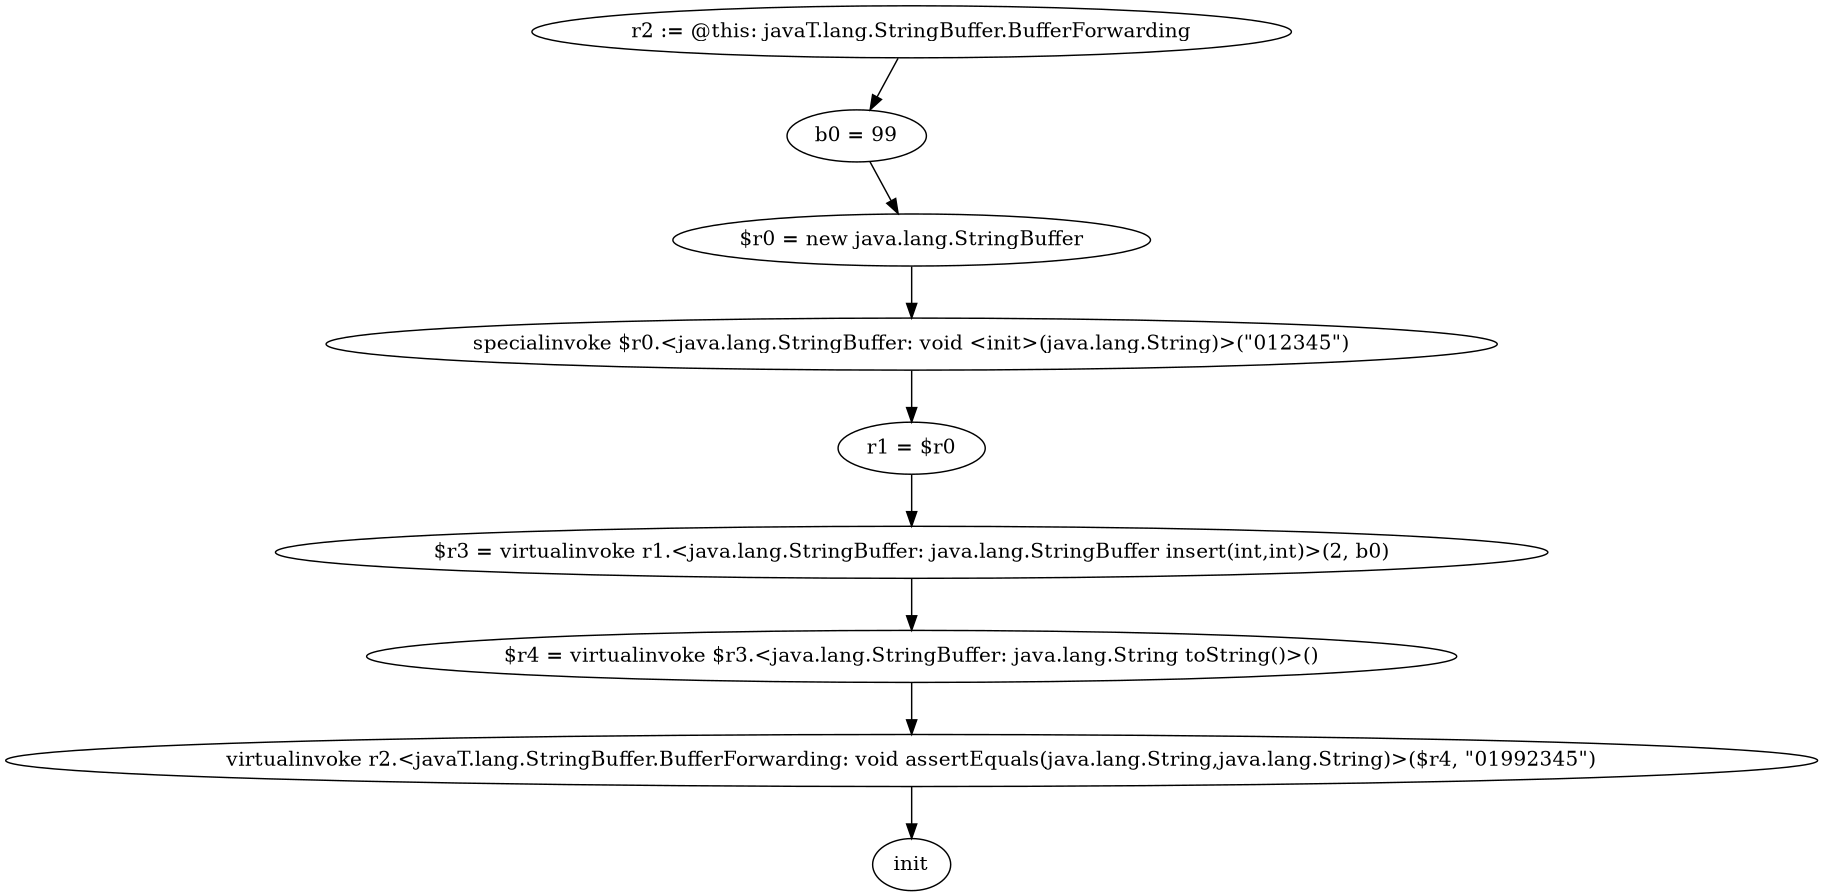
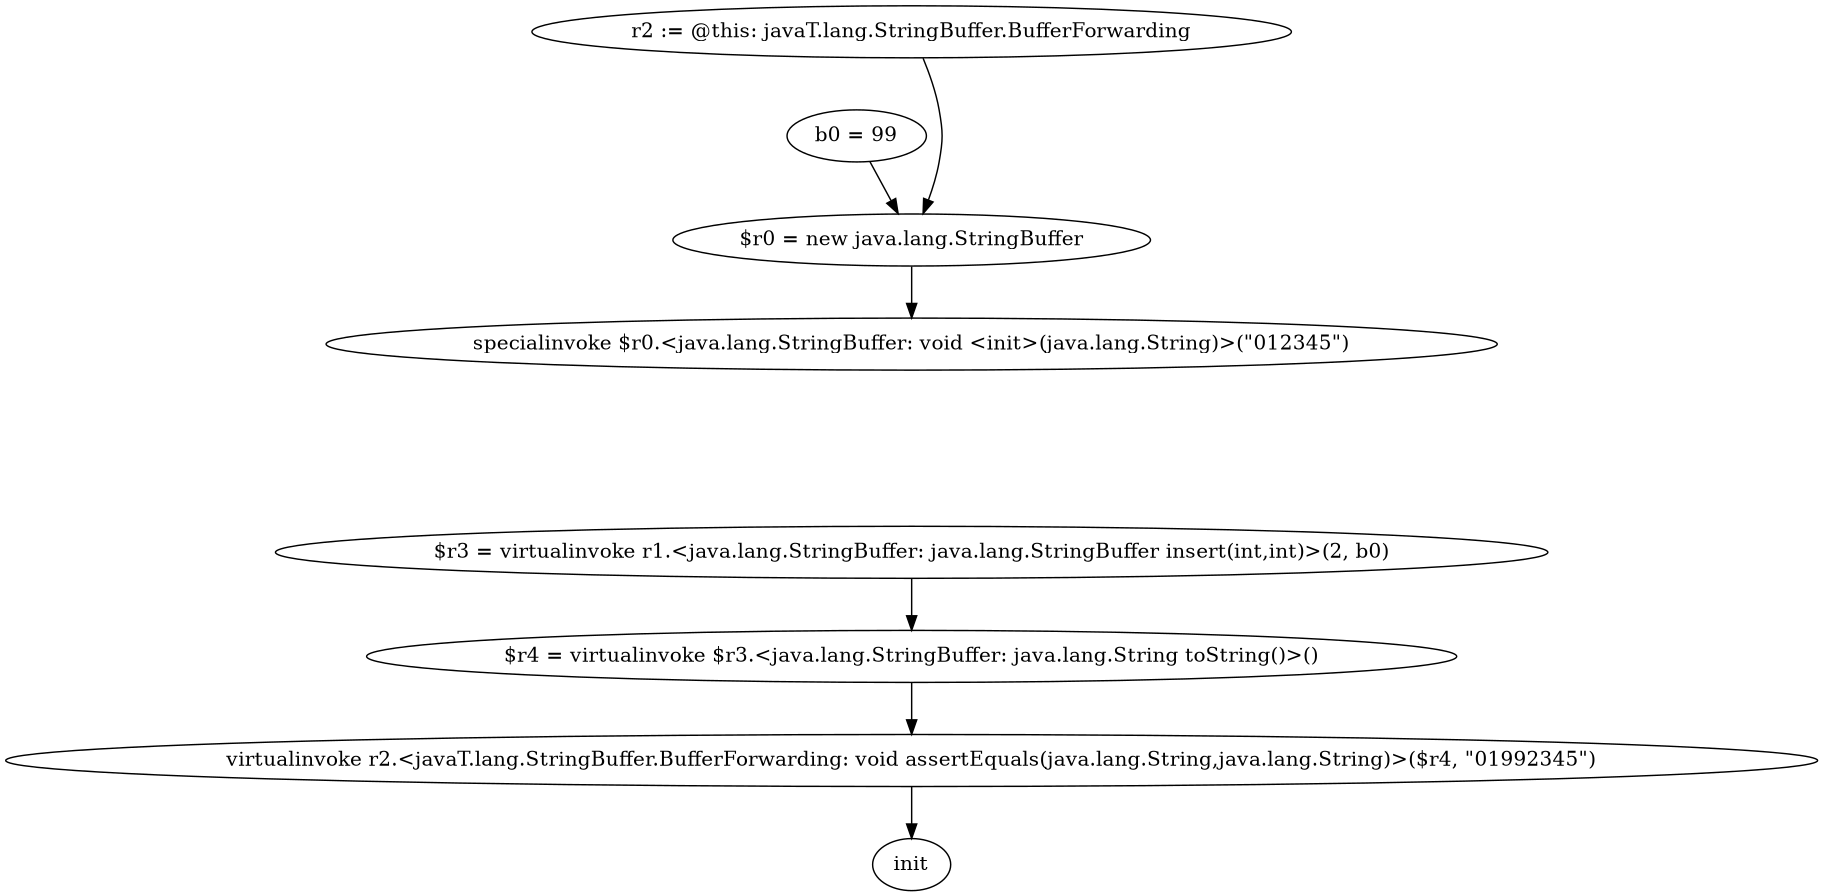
(888, 78) -> (942, 129)
(912, 448) -> none
